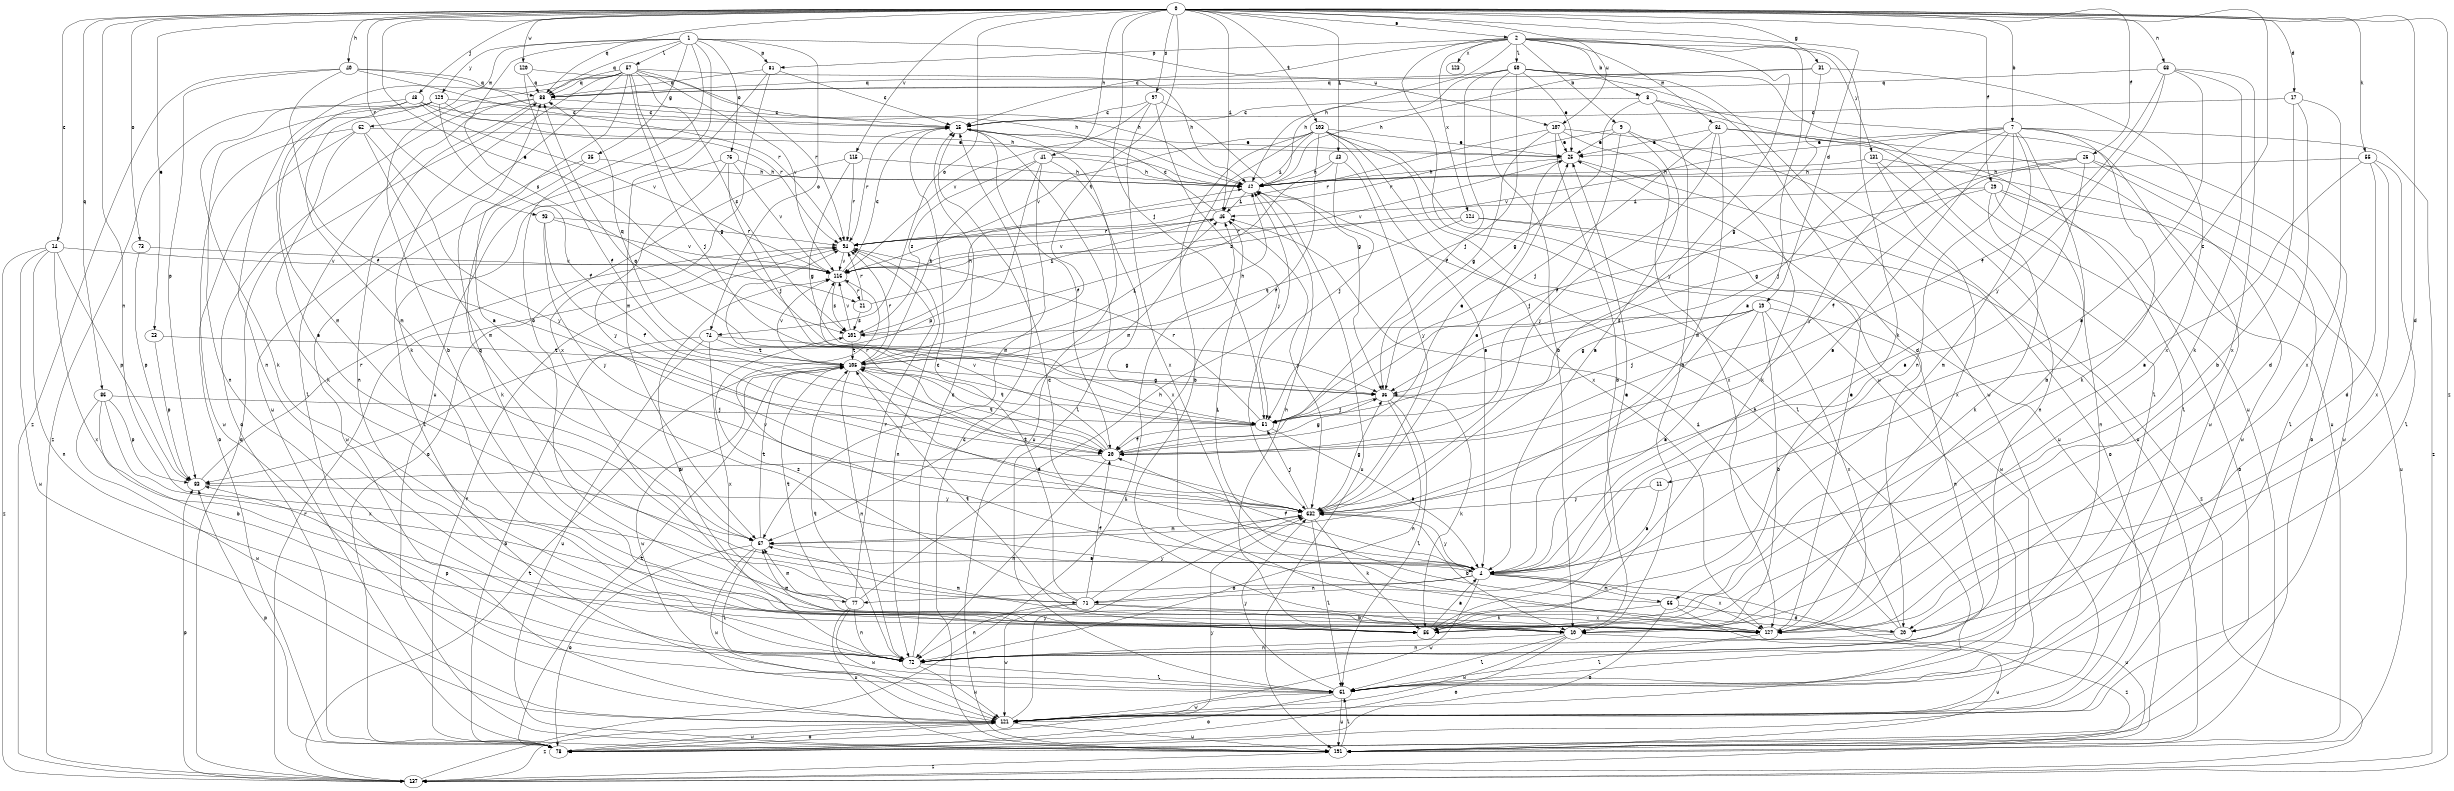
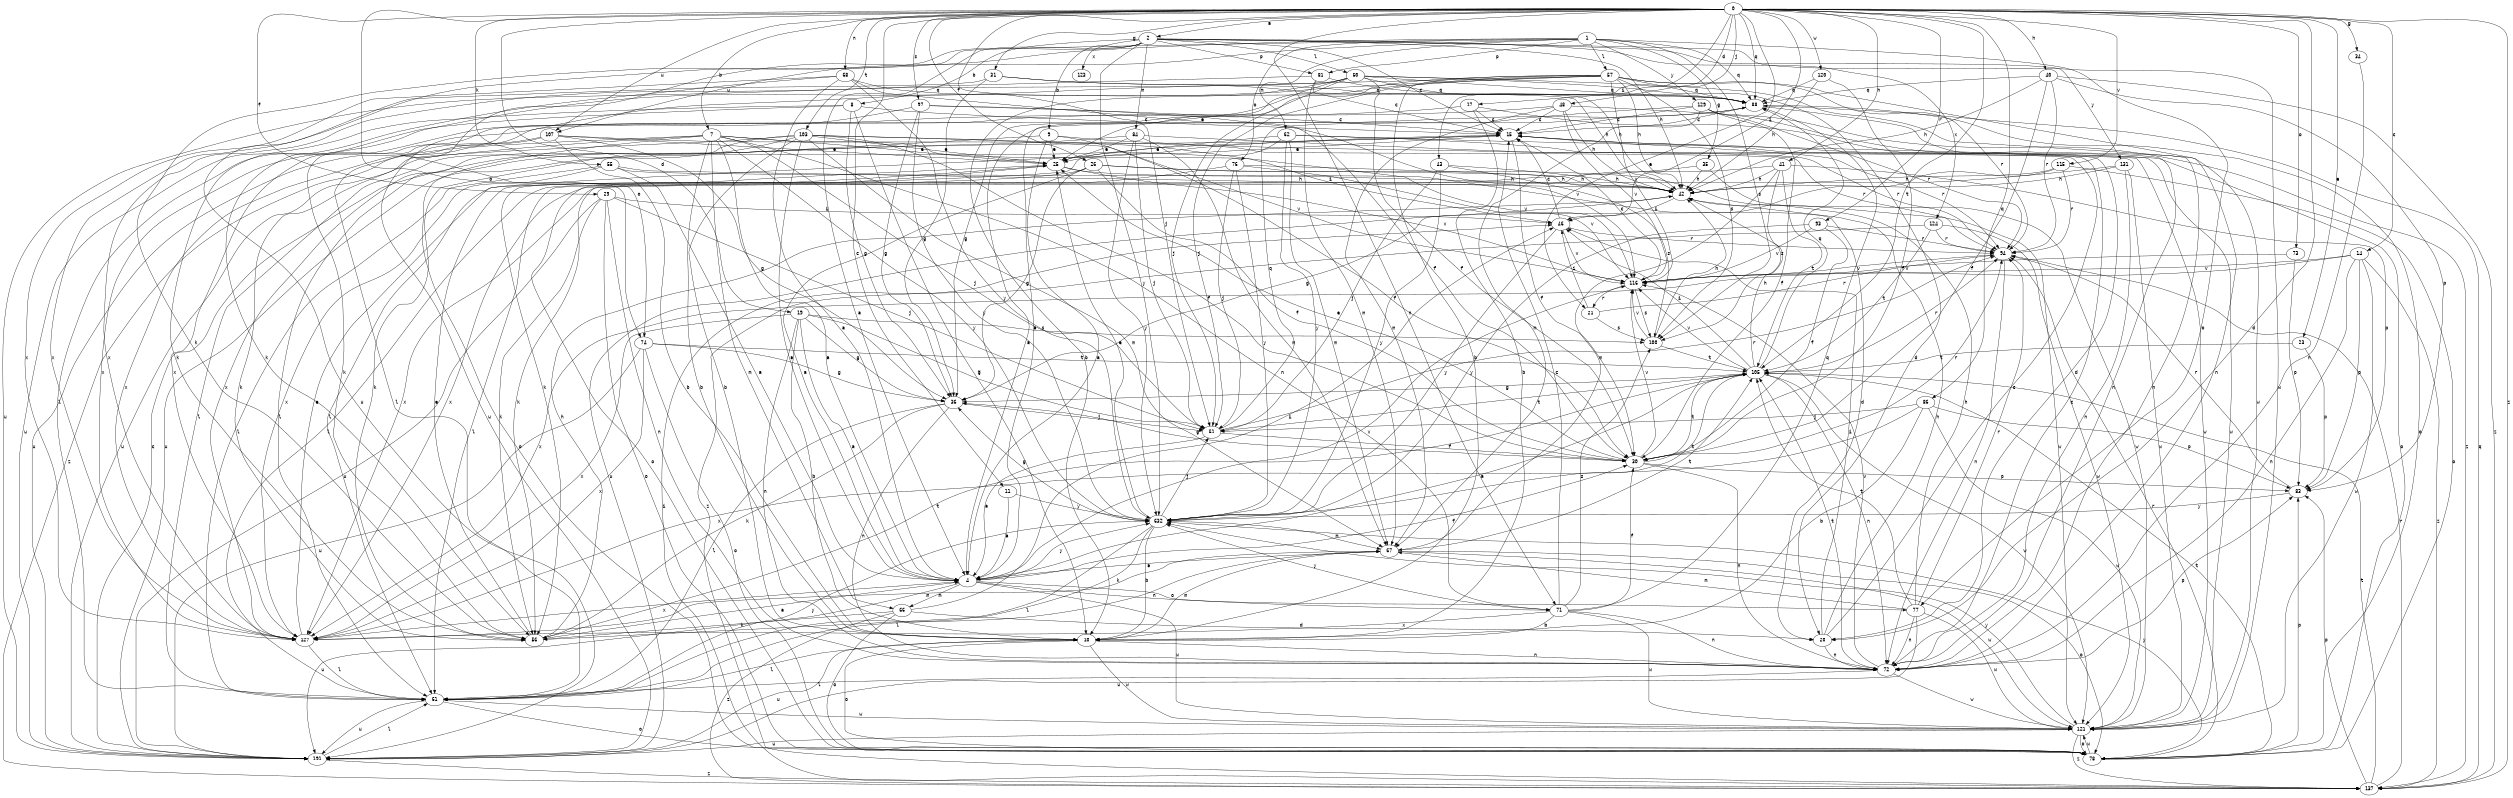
none -> (2358, 57)
(852, 336) -> (1653, 343)
